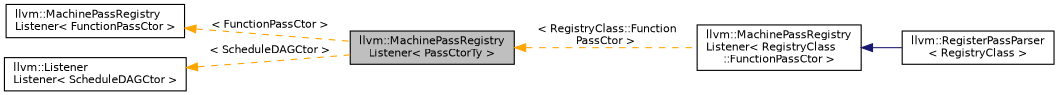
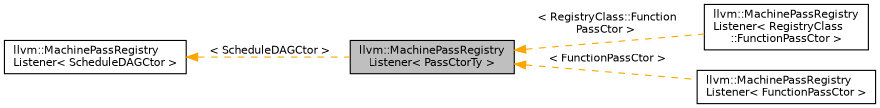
(273, 35) -> (611, 72)
(978, 48) -> none
(95, 74) -> (95, 57)
